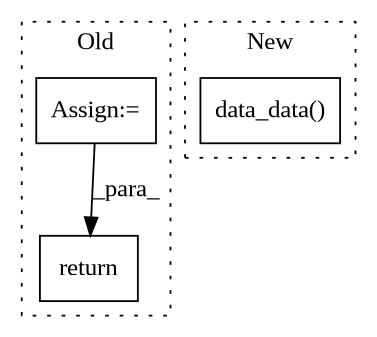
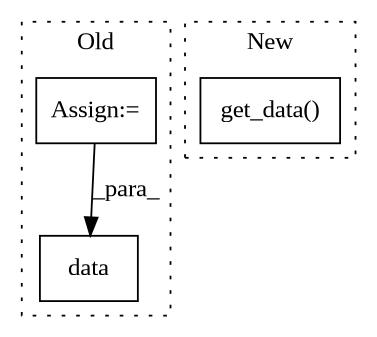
(270, 111) -> (270, 111)
(89, 268) -> (89, 268)
